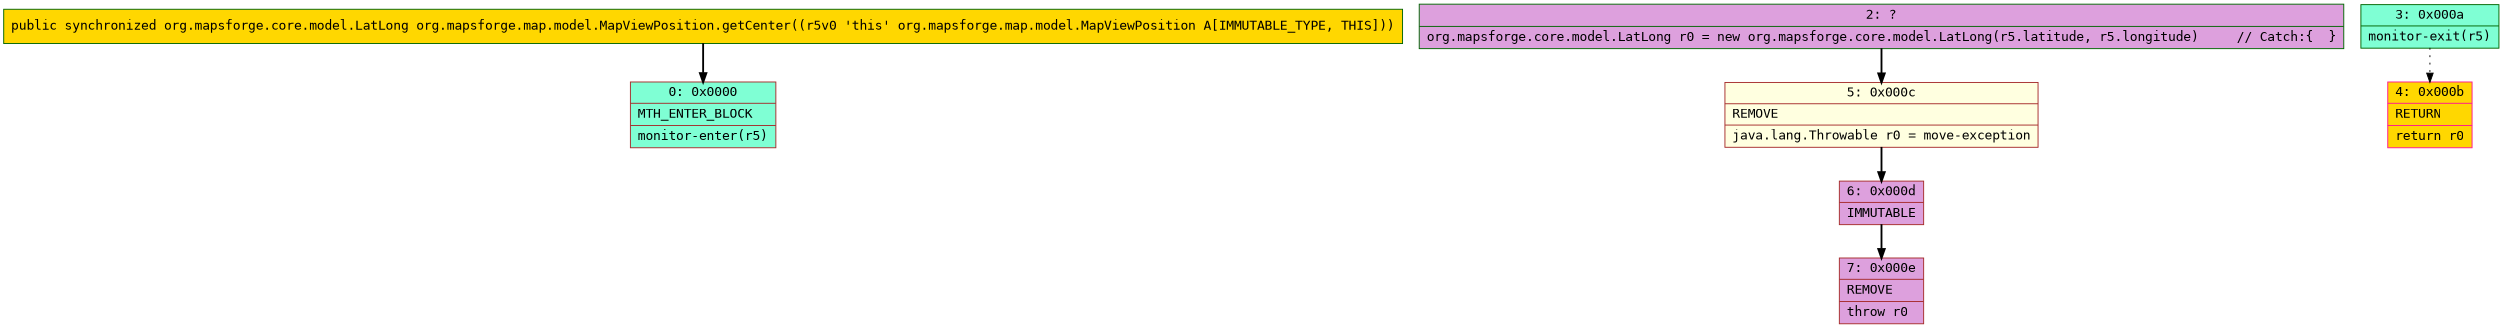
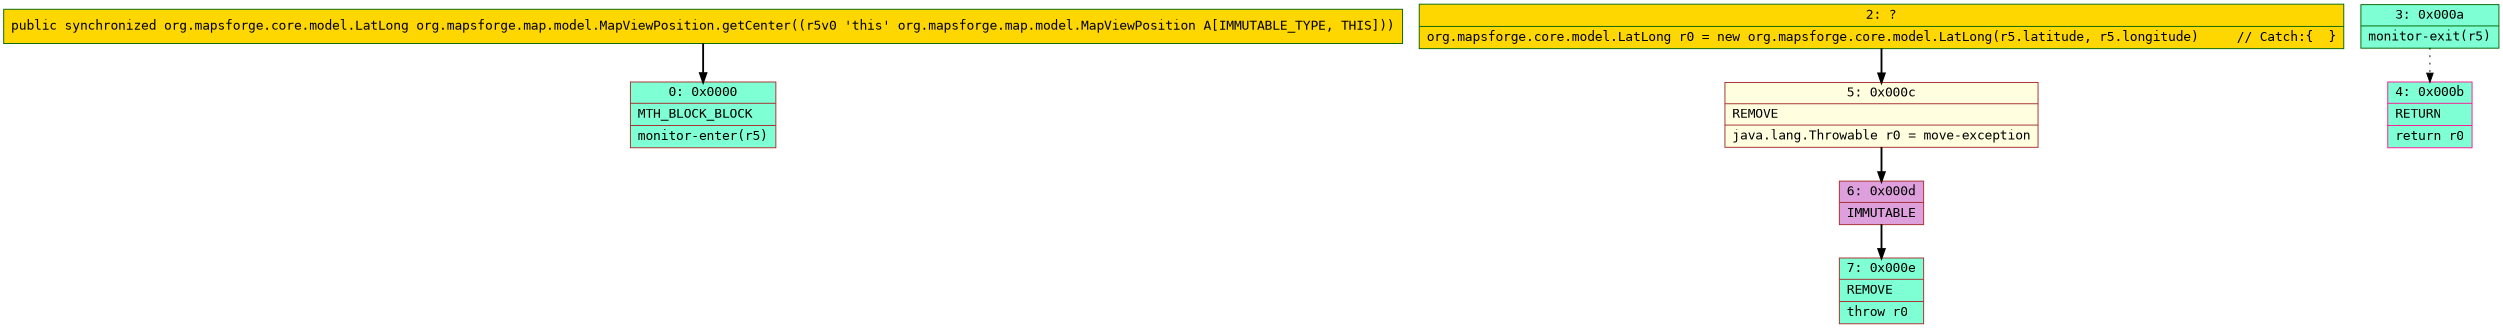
(1881, 26) -> (1881, 26)
(695, 114) -> (695, 114)
(2430, 115) -> (2430, 115)
(1881, 291) -> (1881, 291)
